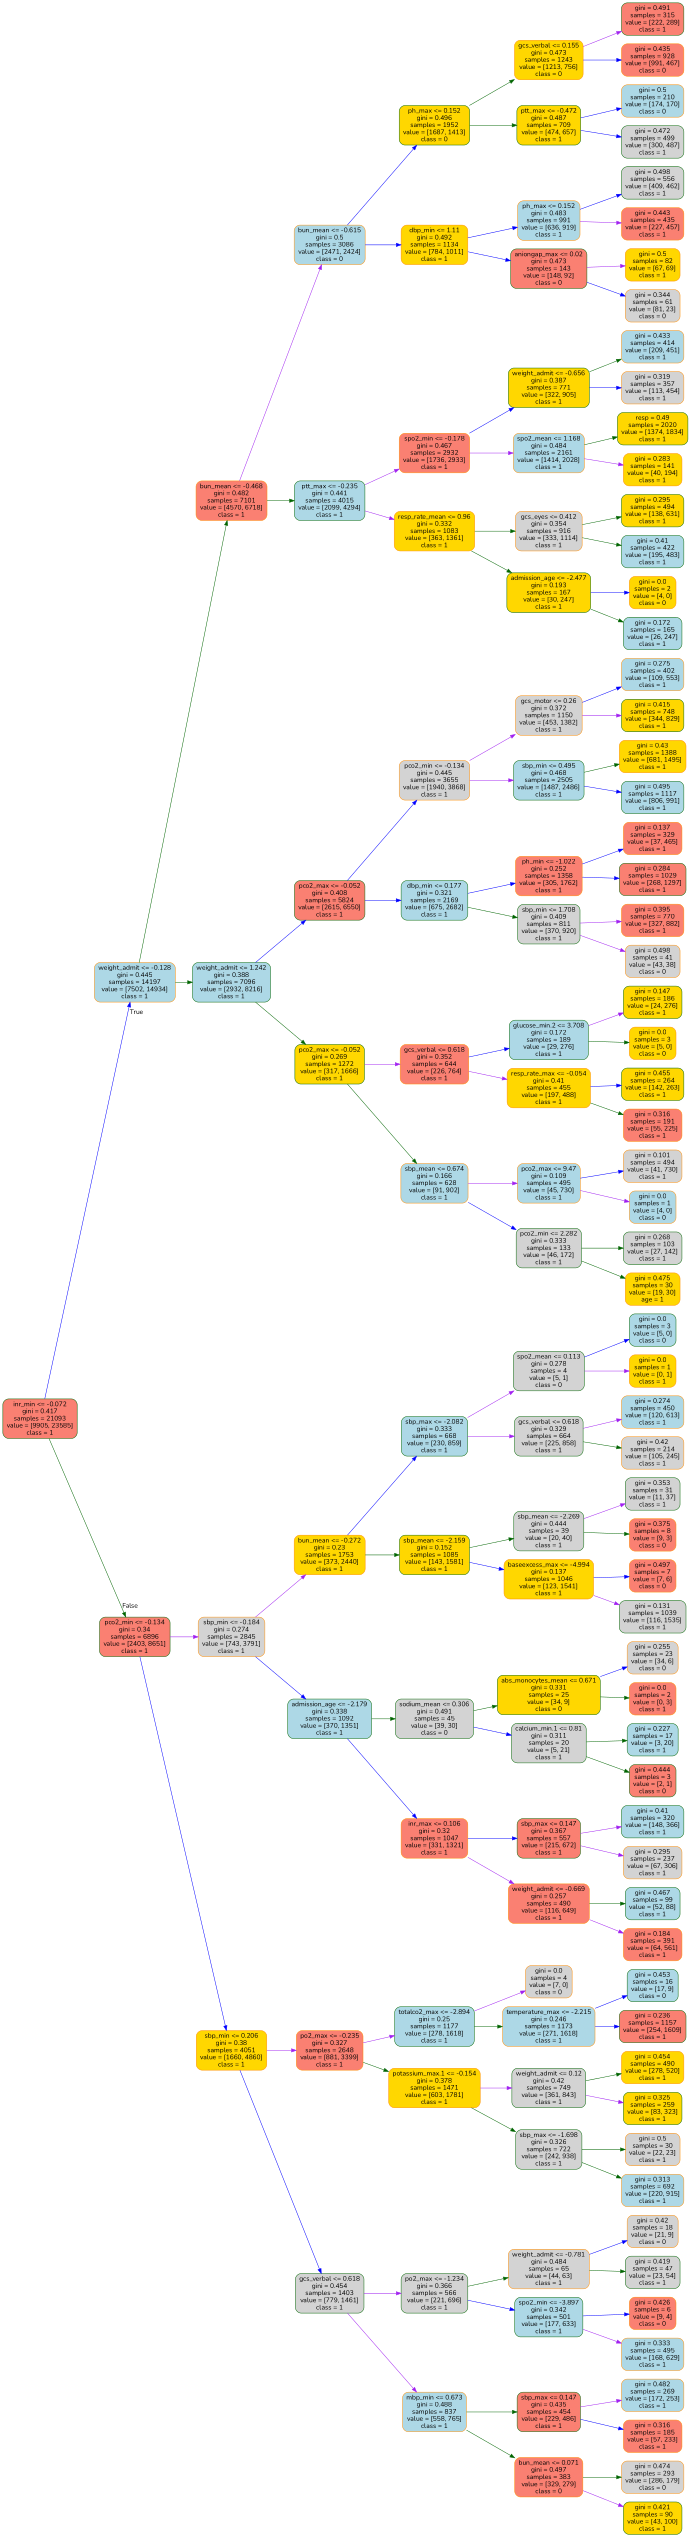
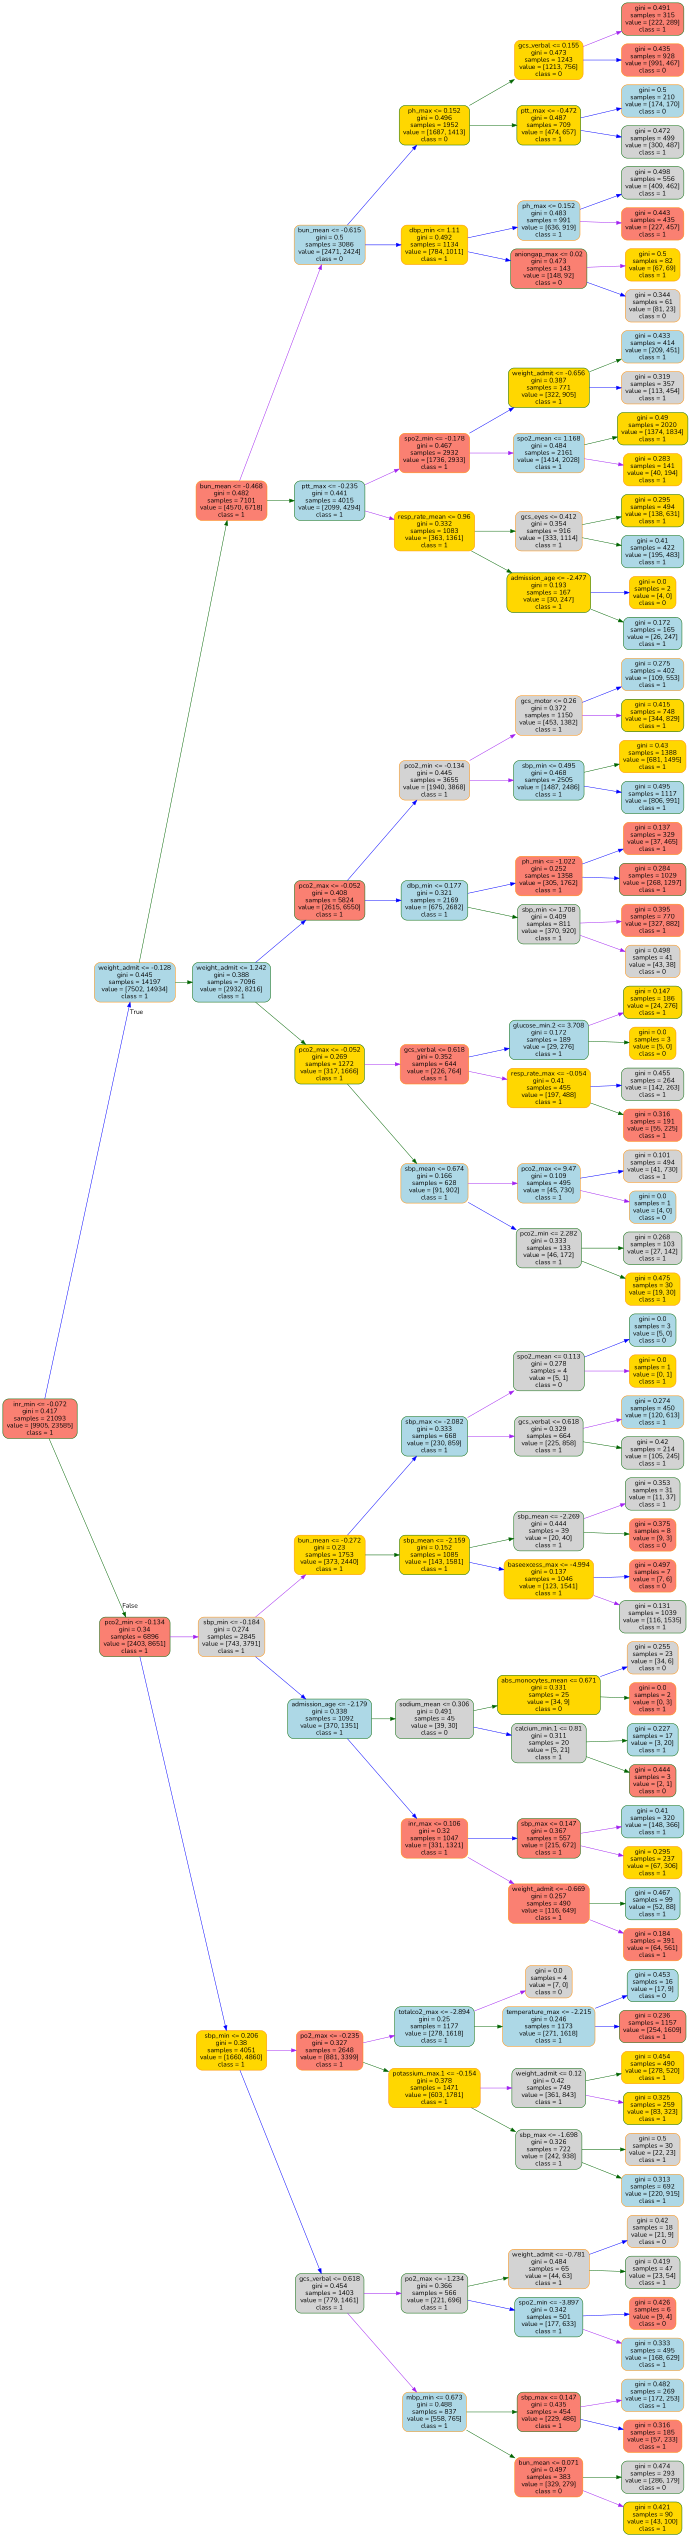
(653, 429) -> (653, 429)
(653, 1084) -> (653, 1084)
(653, 1289) -> (653, 1289)
(653, 1453) -> (653, 1453)
(653, 1863) -> (653, 1863)
(653, 2477) -> (653, 2477)
